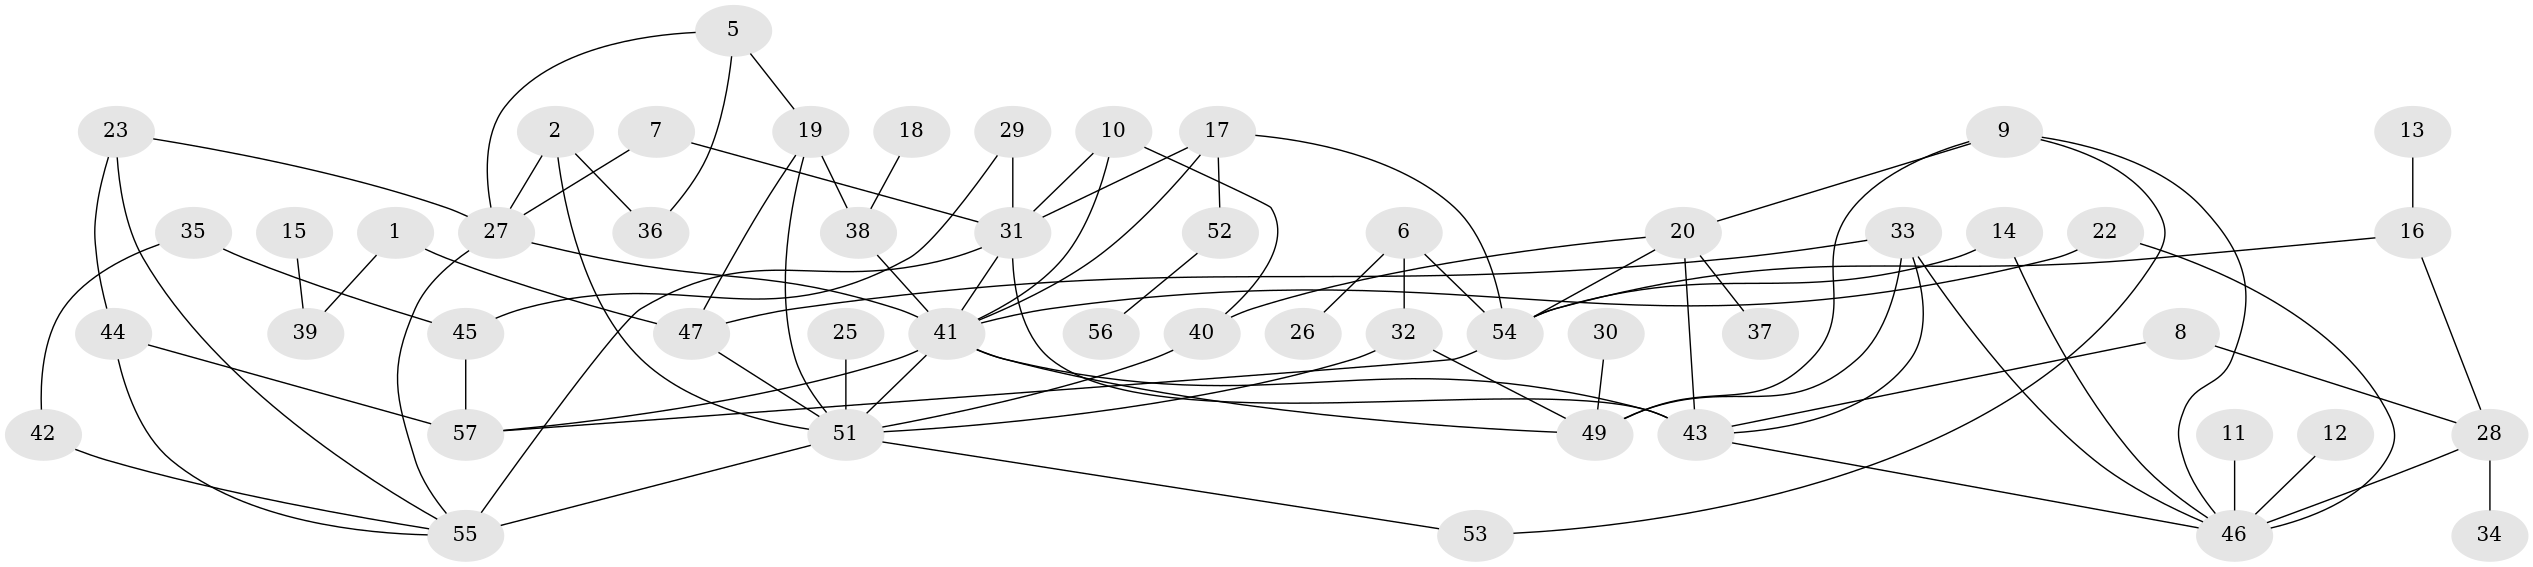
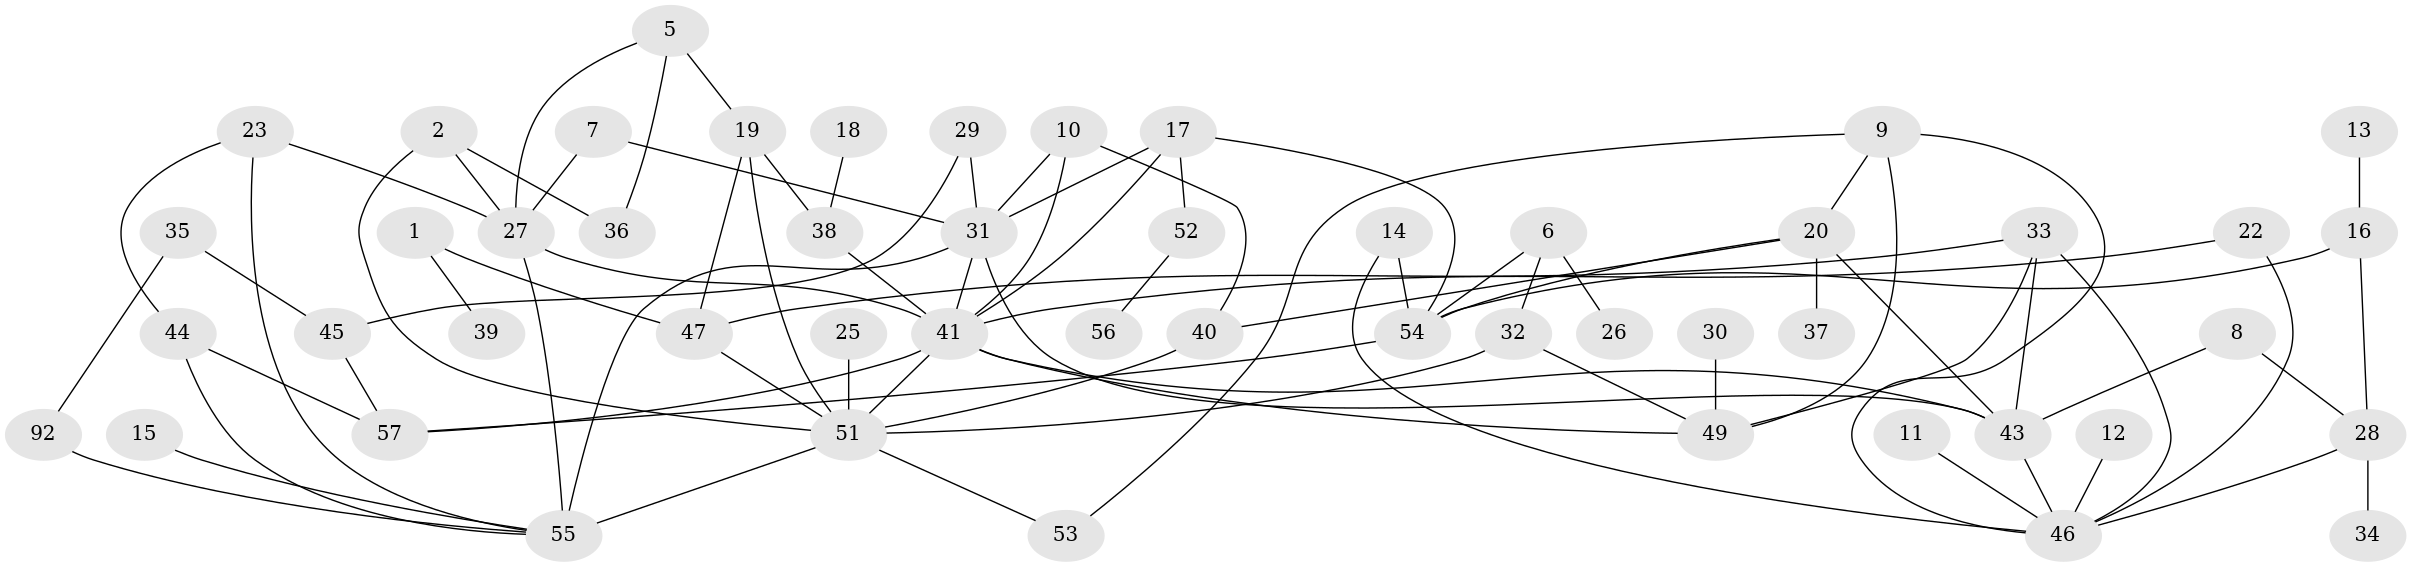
(301, 288) -> (358, 499)
(43, 435) -> (43, 435)
